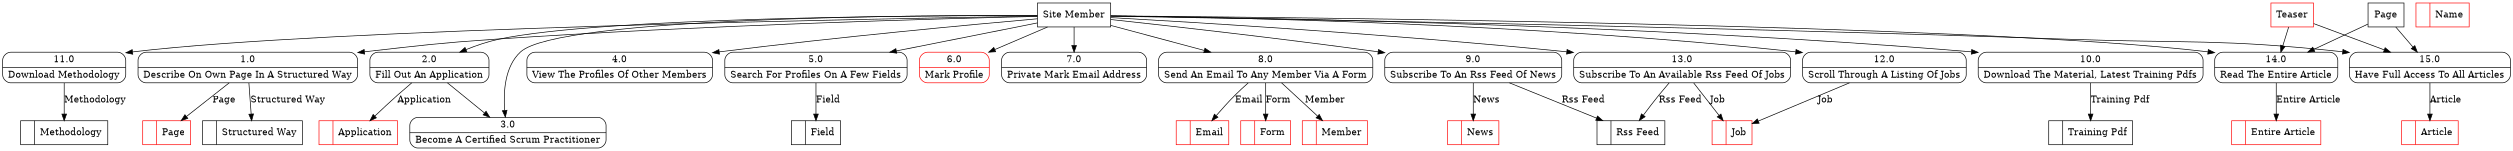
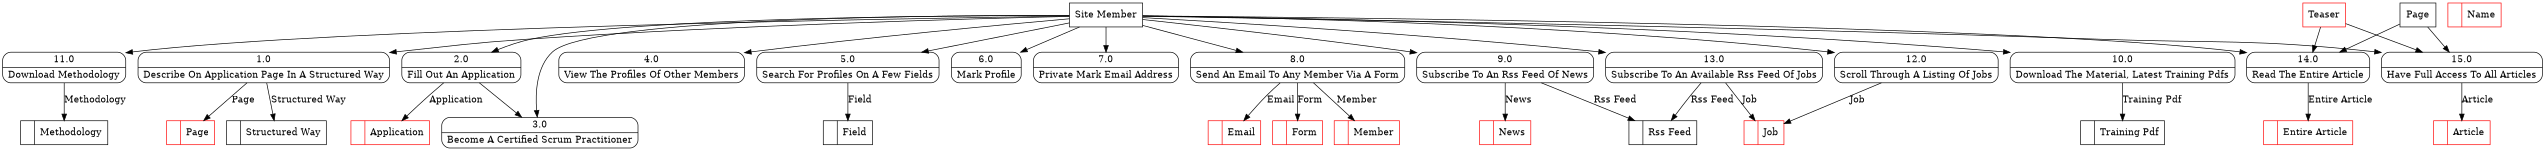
(954, 68) -> (986, 68)
(248, 75) -> (264, 75)
